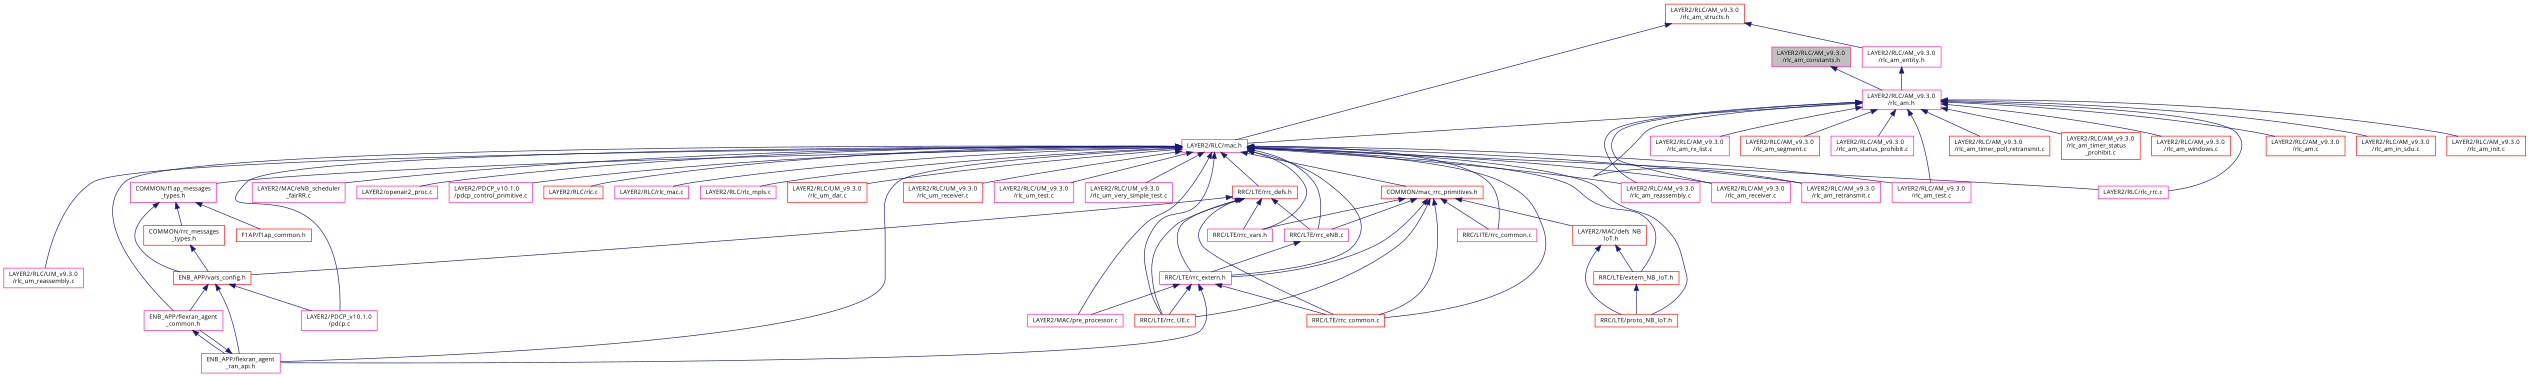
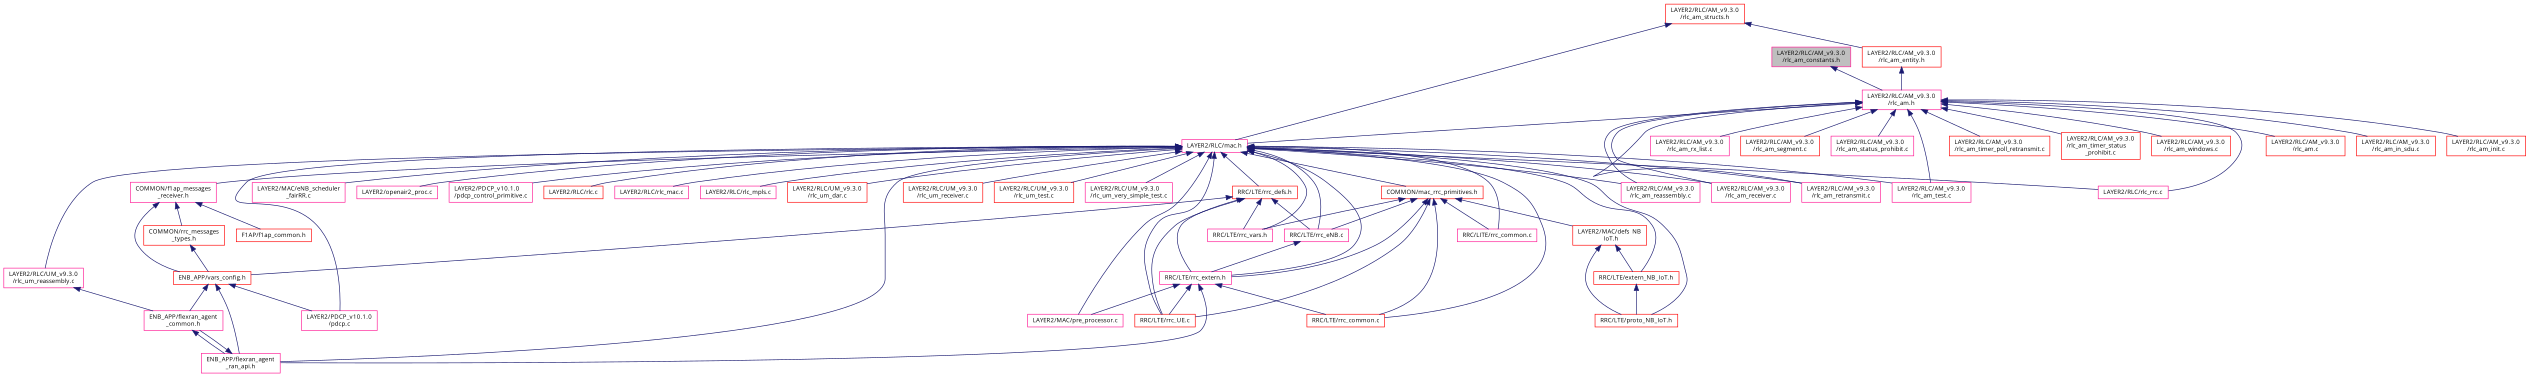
(1902, 57) -> (1902, 57)
(573, 150) -> (117, 300)
(173, 192) -> (173, 192)
(1034, 192) -> (1034, 192)
(1238, 268) -> none
